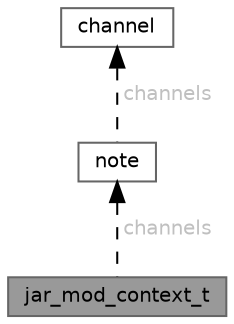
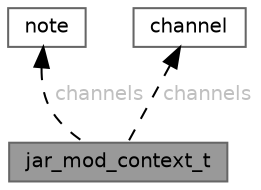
(117, 105) -> (149, 104)
